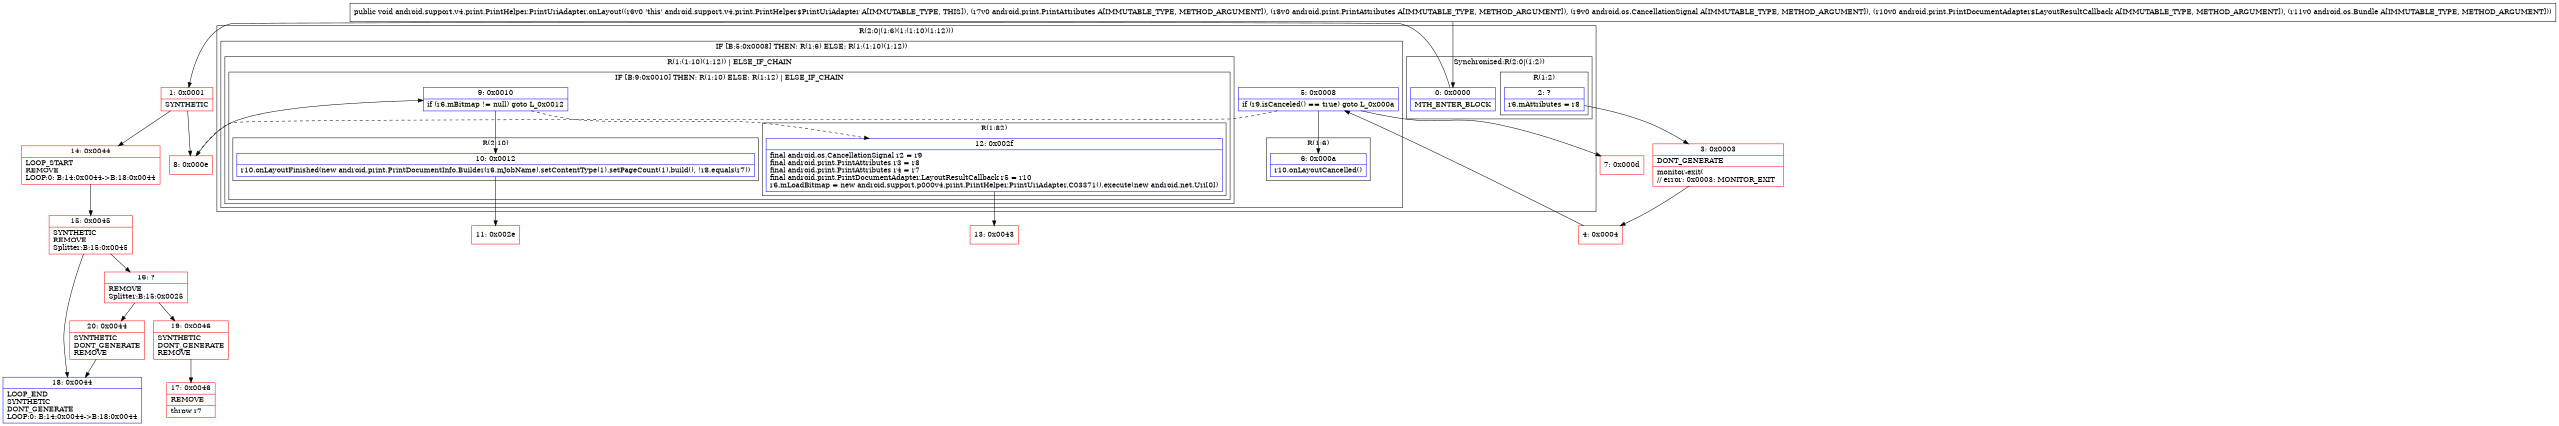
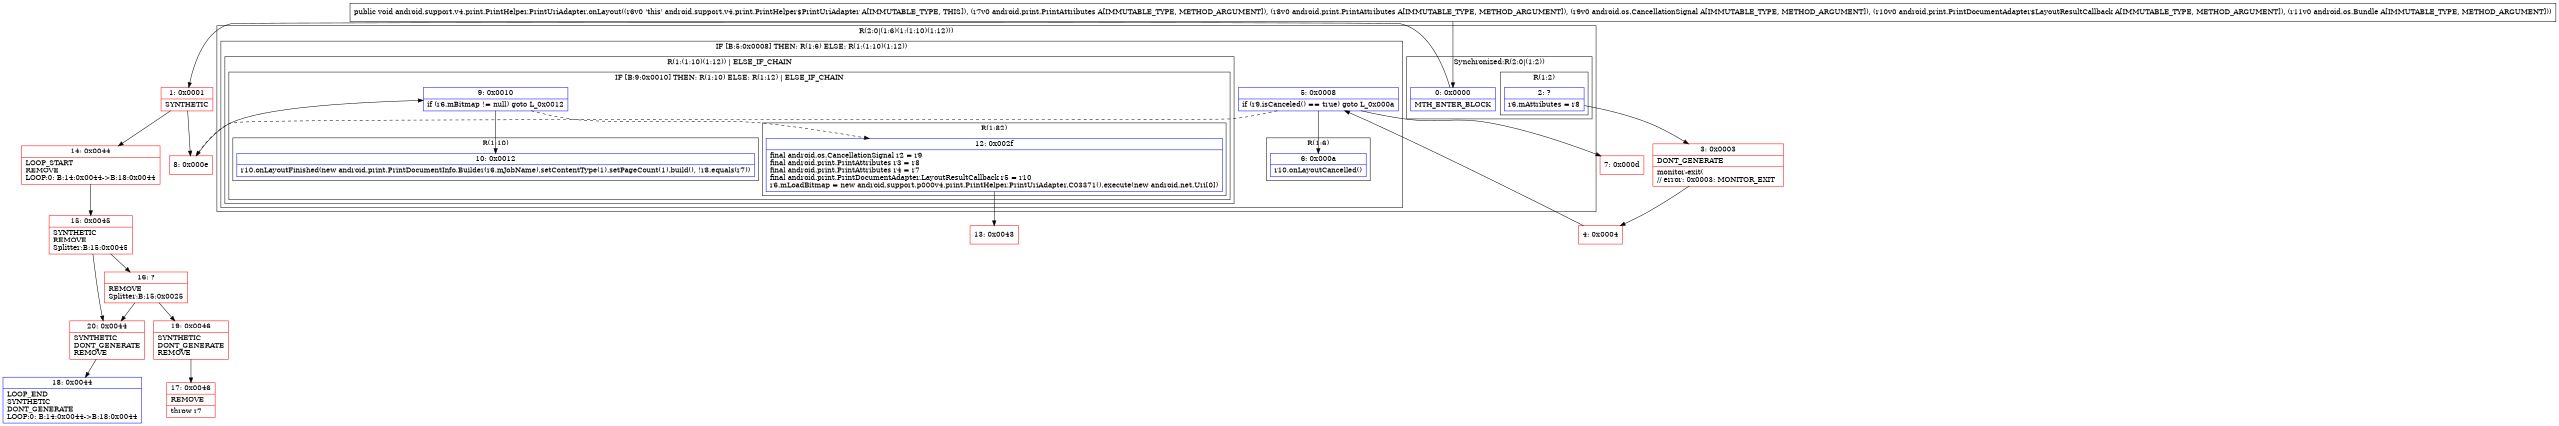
(496, 144) -> (496, 144)
(496, 235) -> none
(67, 312) -> (97, 285)
